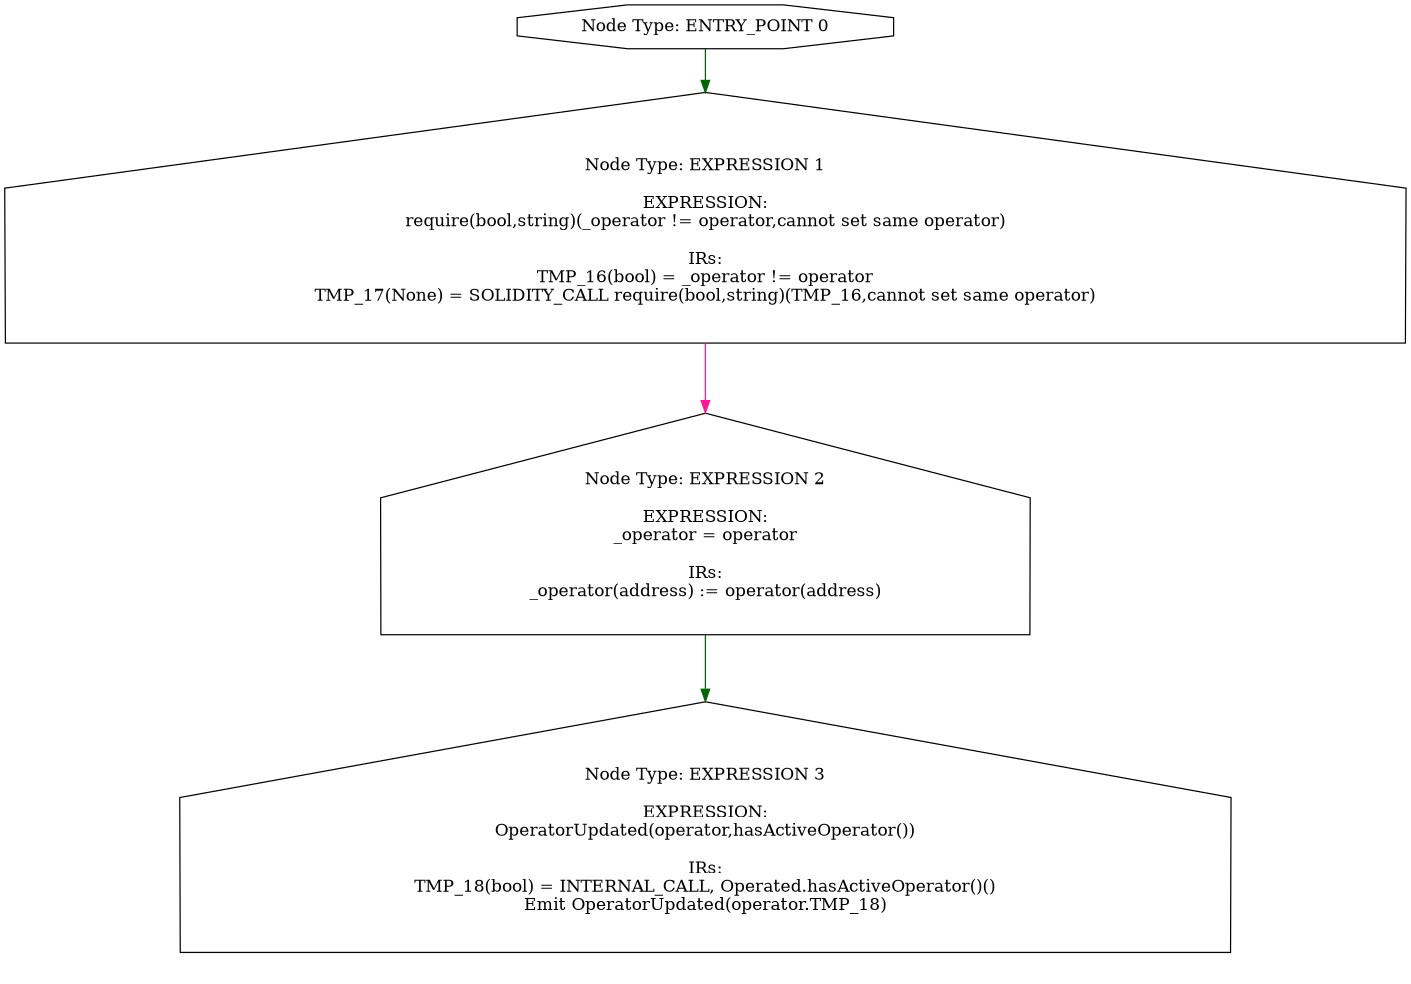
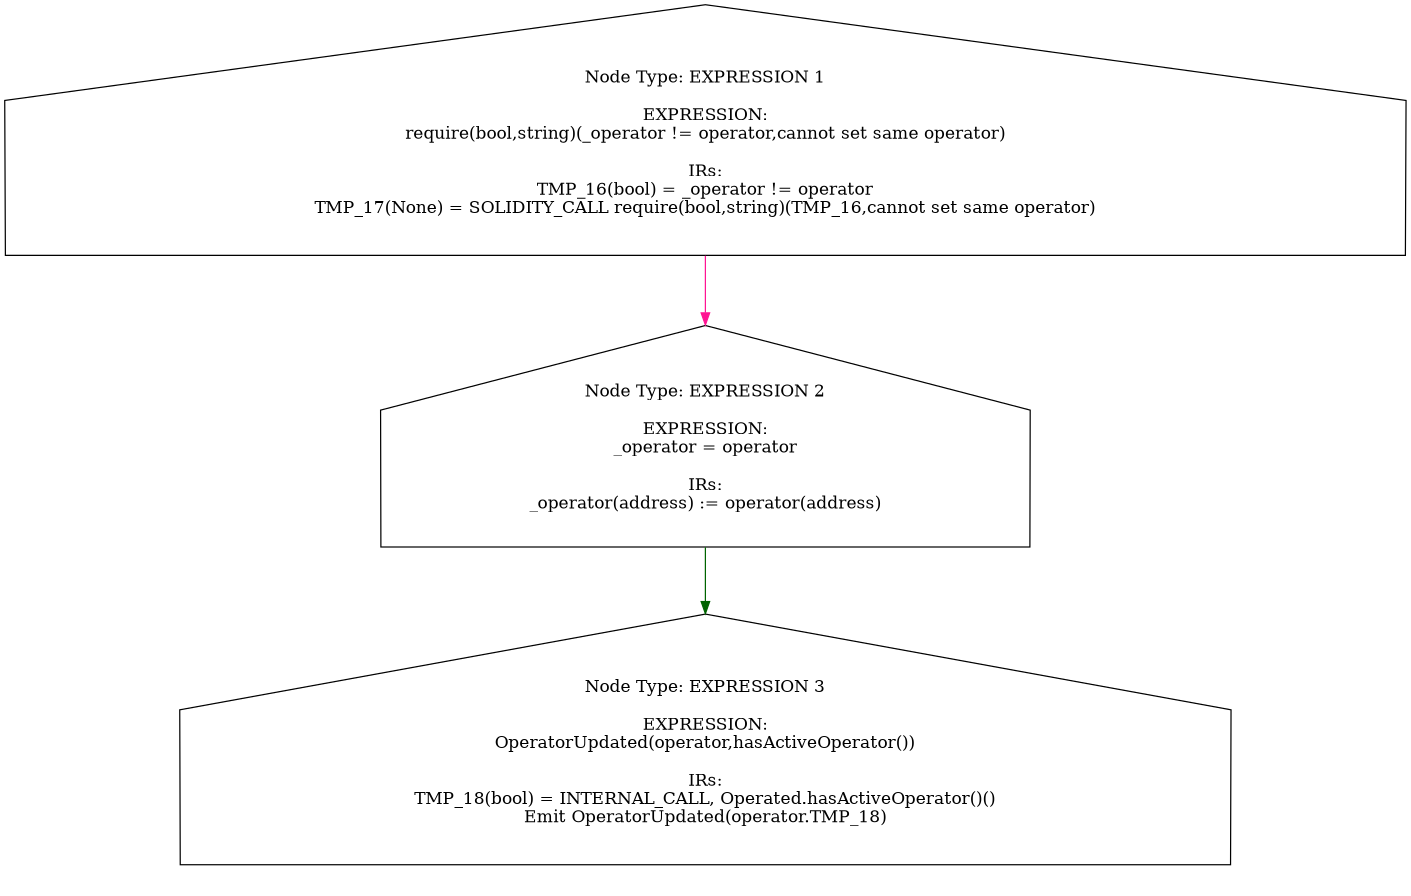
(705, 27) -> none
